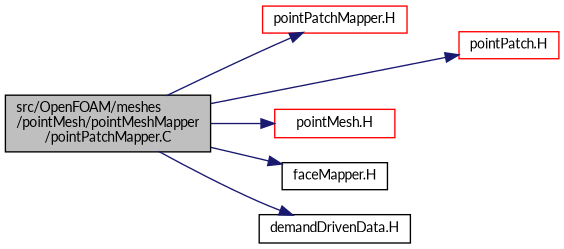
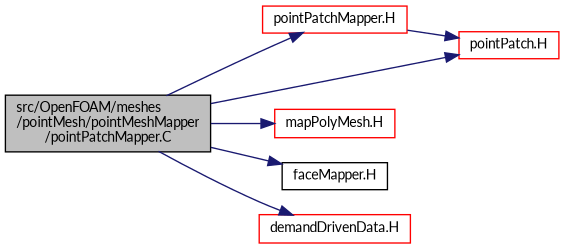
none -> (426, 33)
(335, 124) -> (335, 124)
(335, 229) -> (335, 229)
